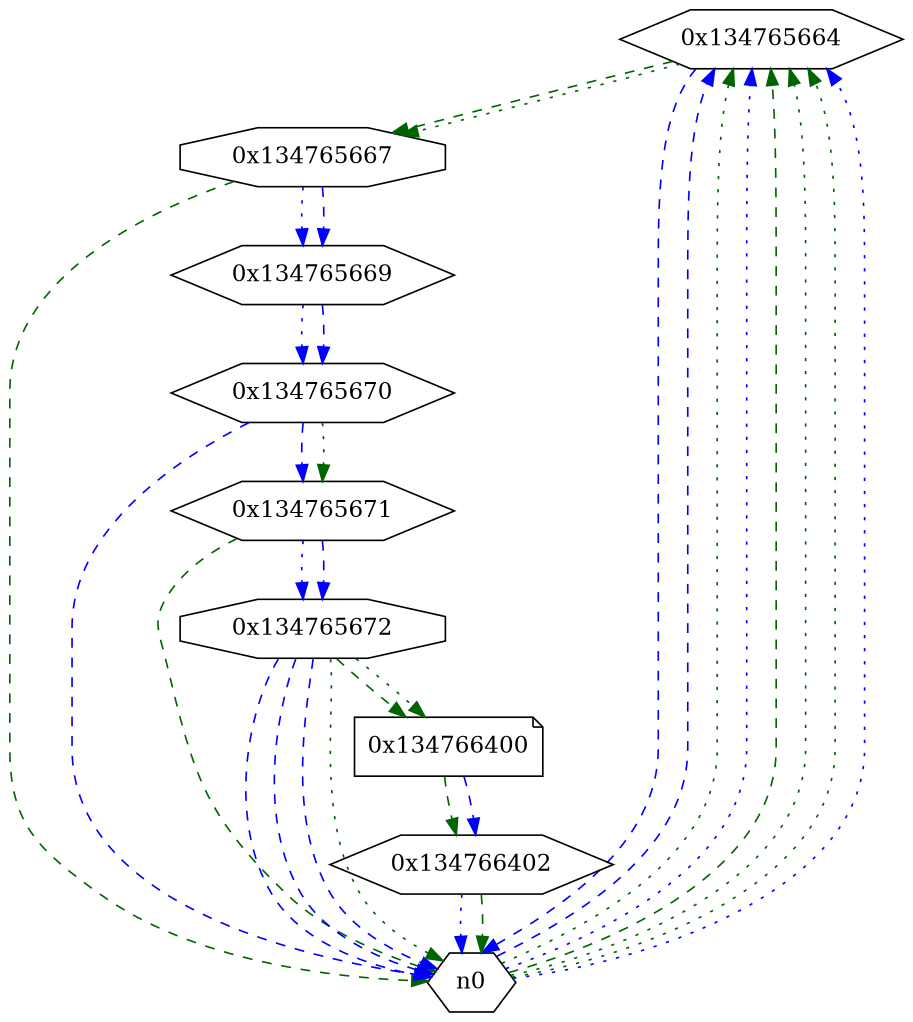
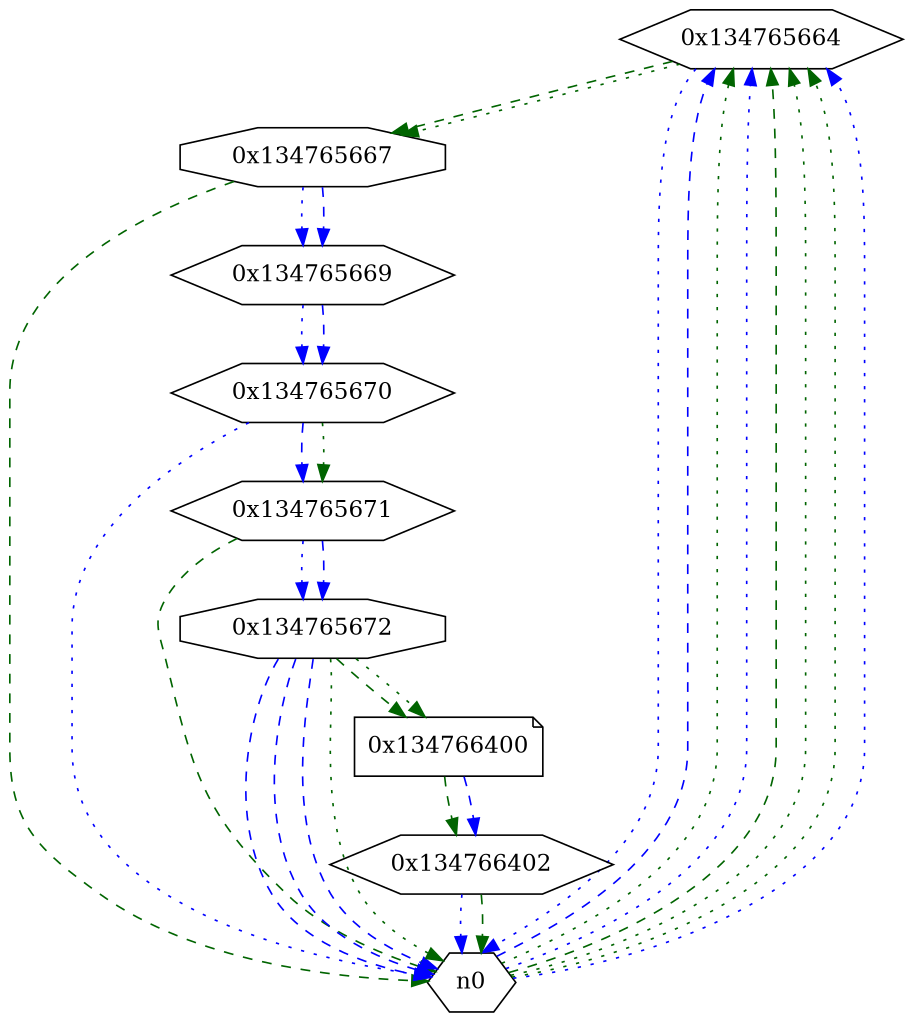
(658, 538) -> (658, 538)
(76, 767) -> (76, 767)
